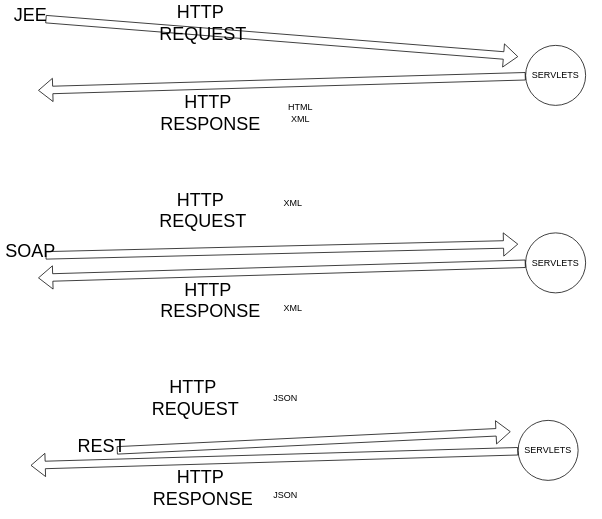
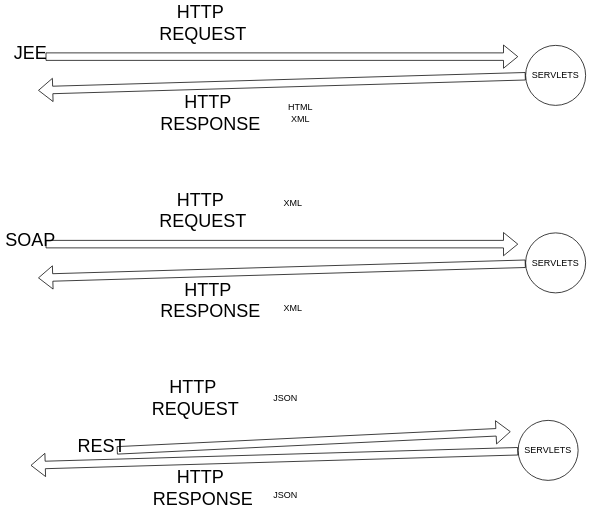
(30, 15) -> (30, 53)
(30, 252) -> (30, 240)
